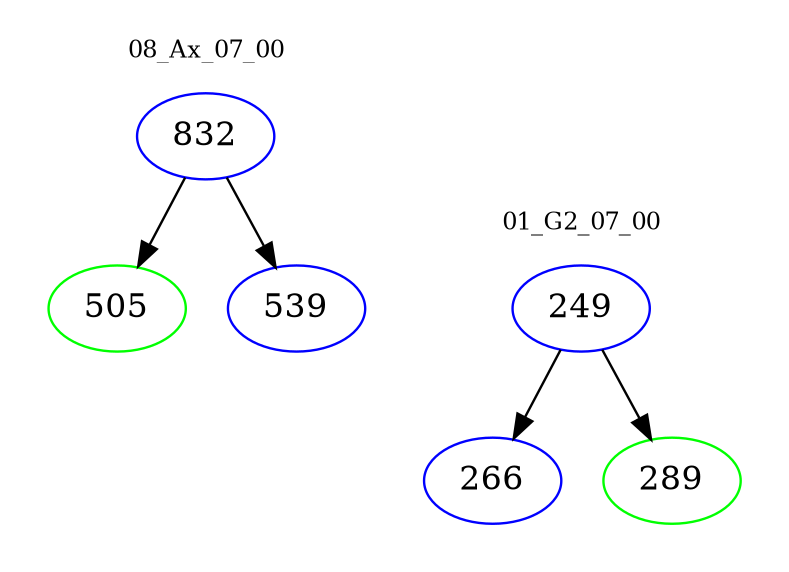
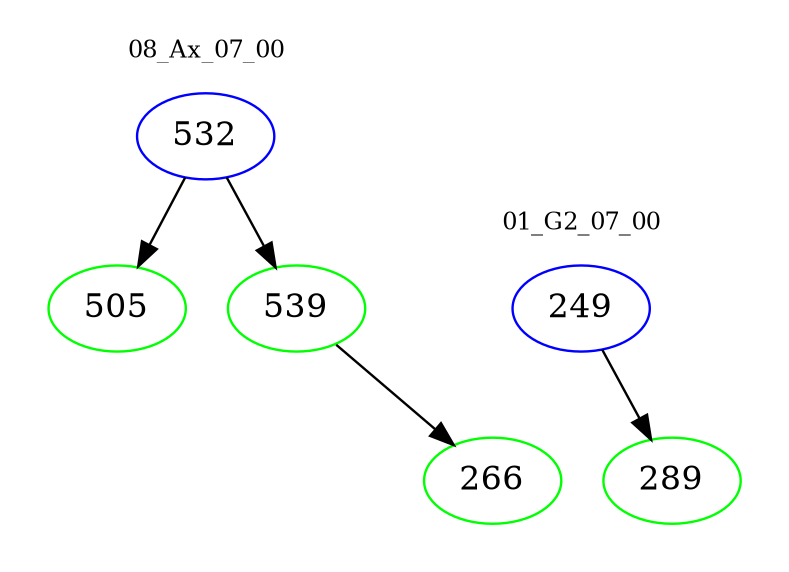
(206, 136) -> (206, 136)
(297, 309) -> (297, 309)
(543, 383) -> (386, 387)
(493, 481) -> (493, 481)
